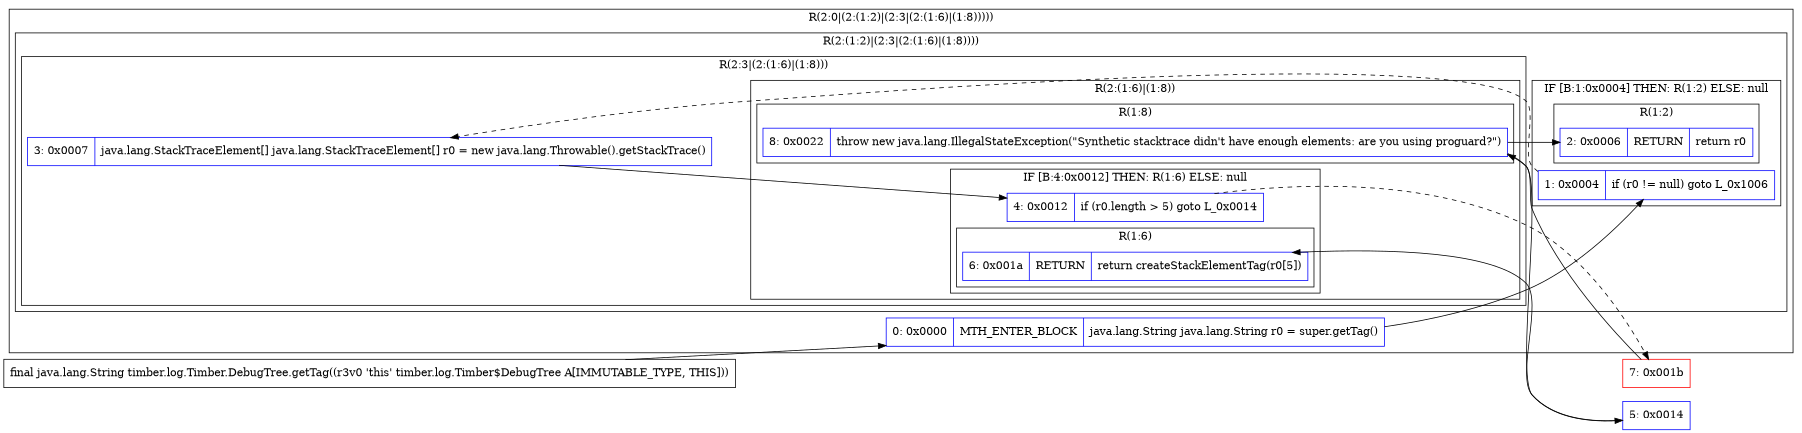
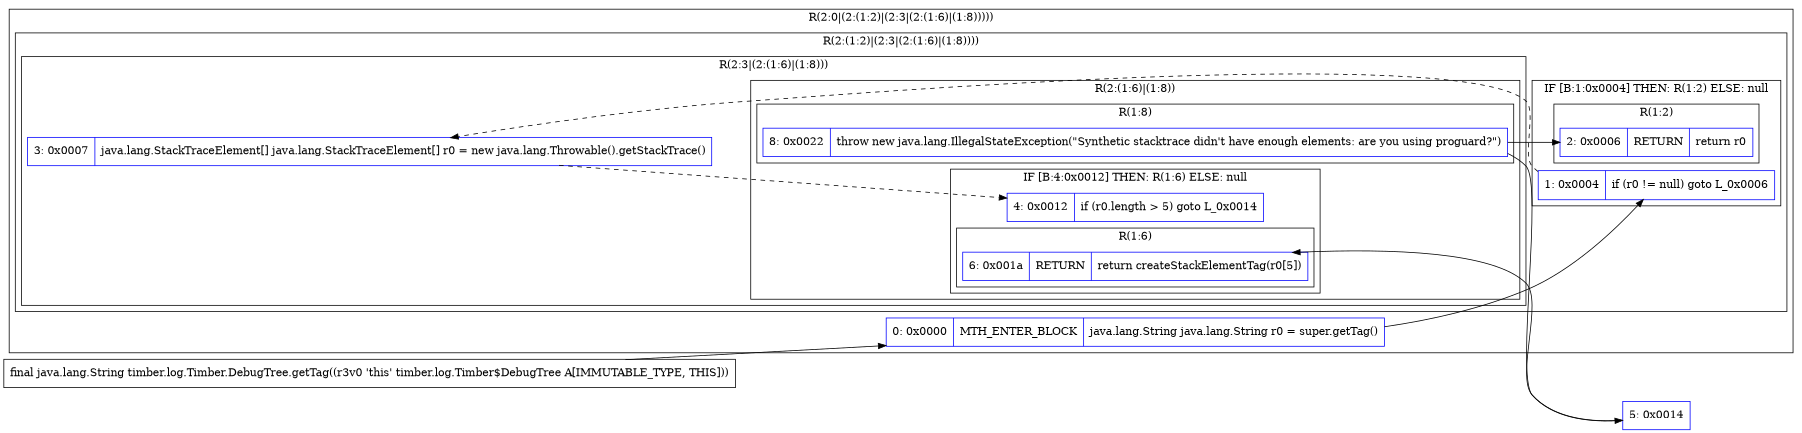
(779, 181) -> (779, 181)
(1690, 185) -> (1690, 185)
(1656, 373) -> none
